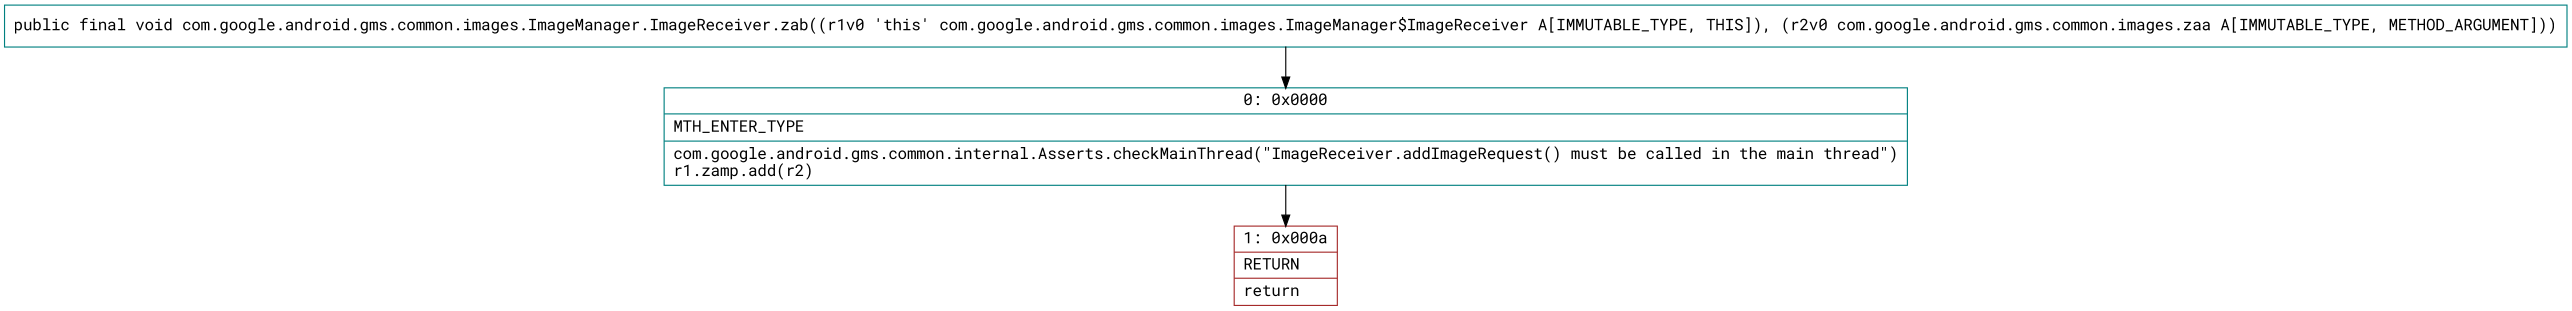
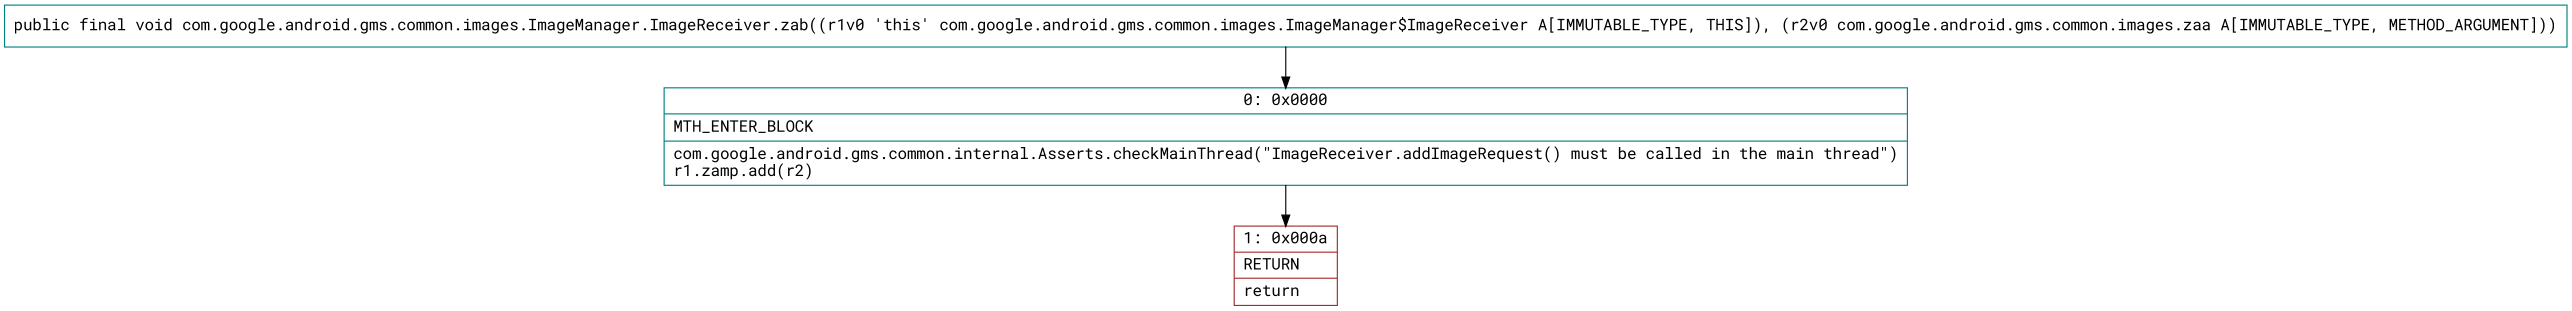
(739, 127) -> (743, 127)
